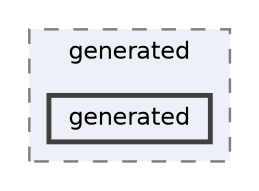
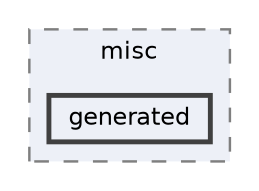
(130, 53) -> (130, 53)
